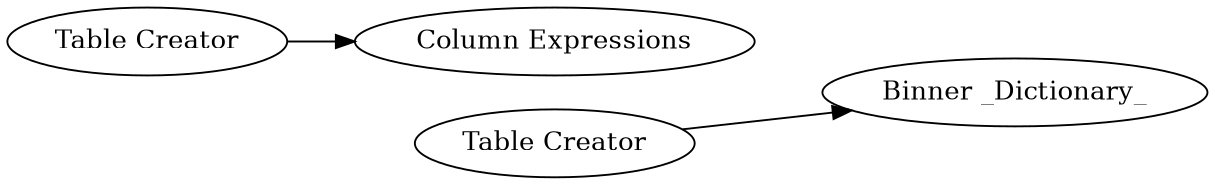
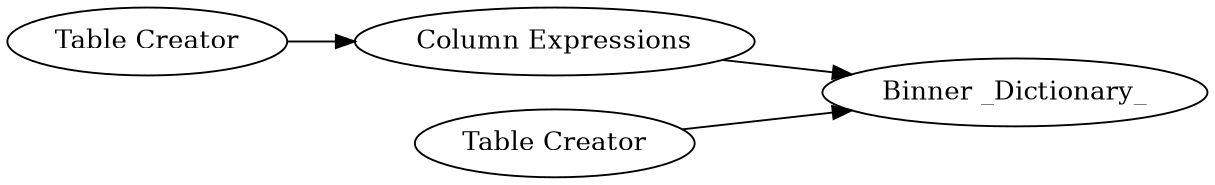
none -> (778, 66)
